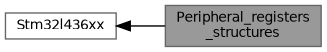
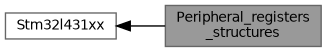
(61, 26) -> (61, 26)
